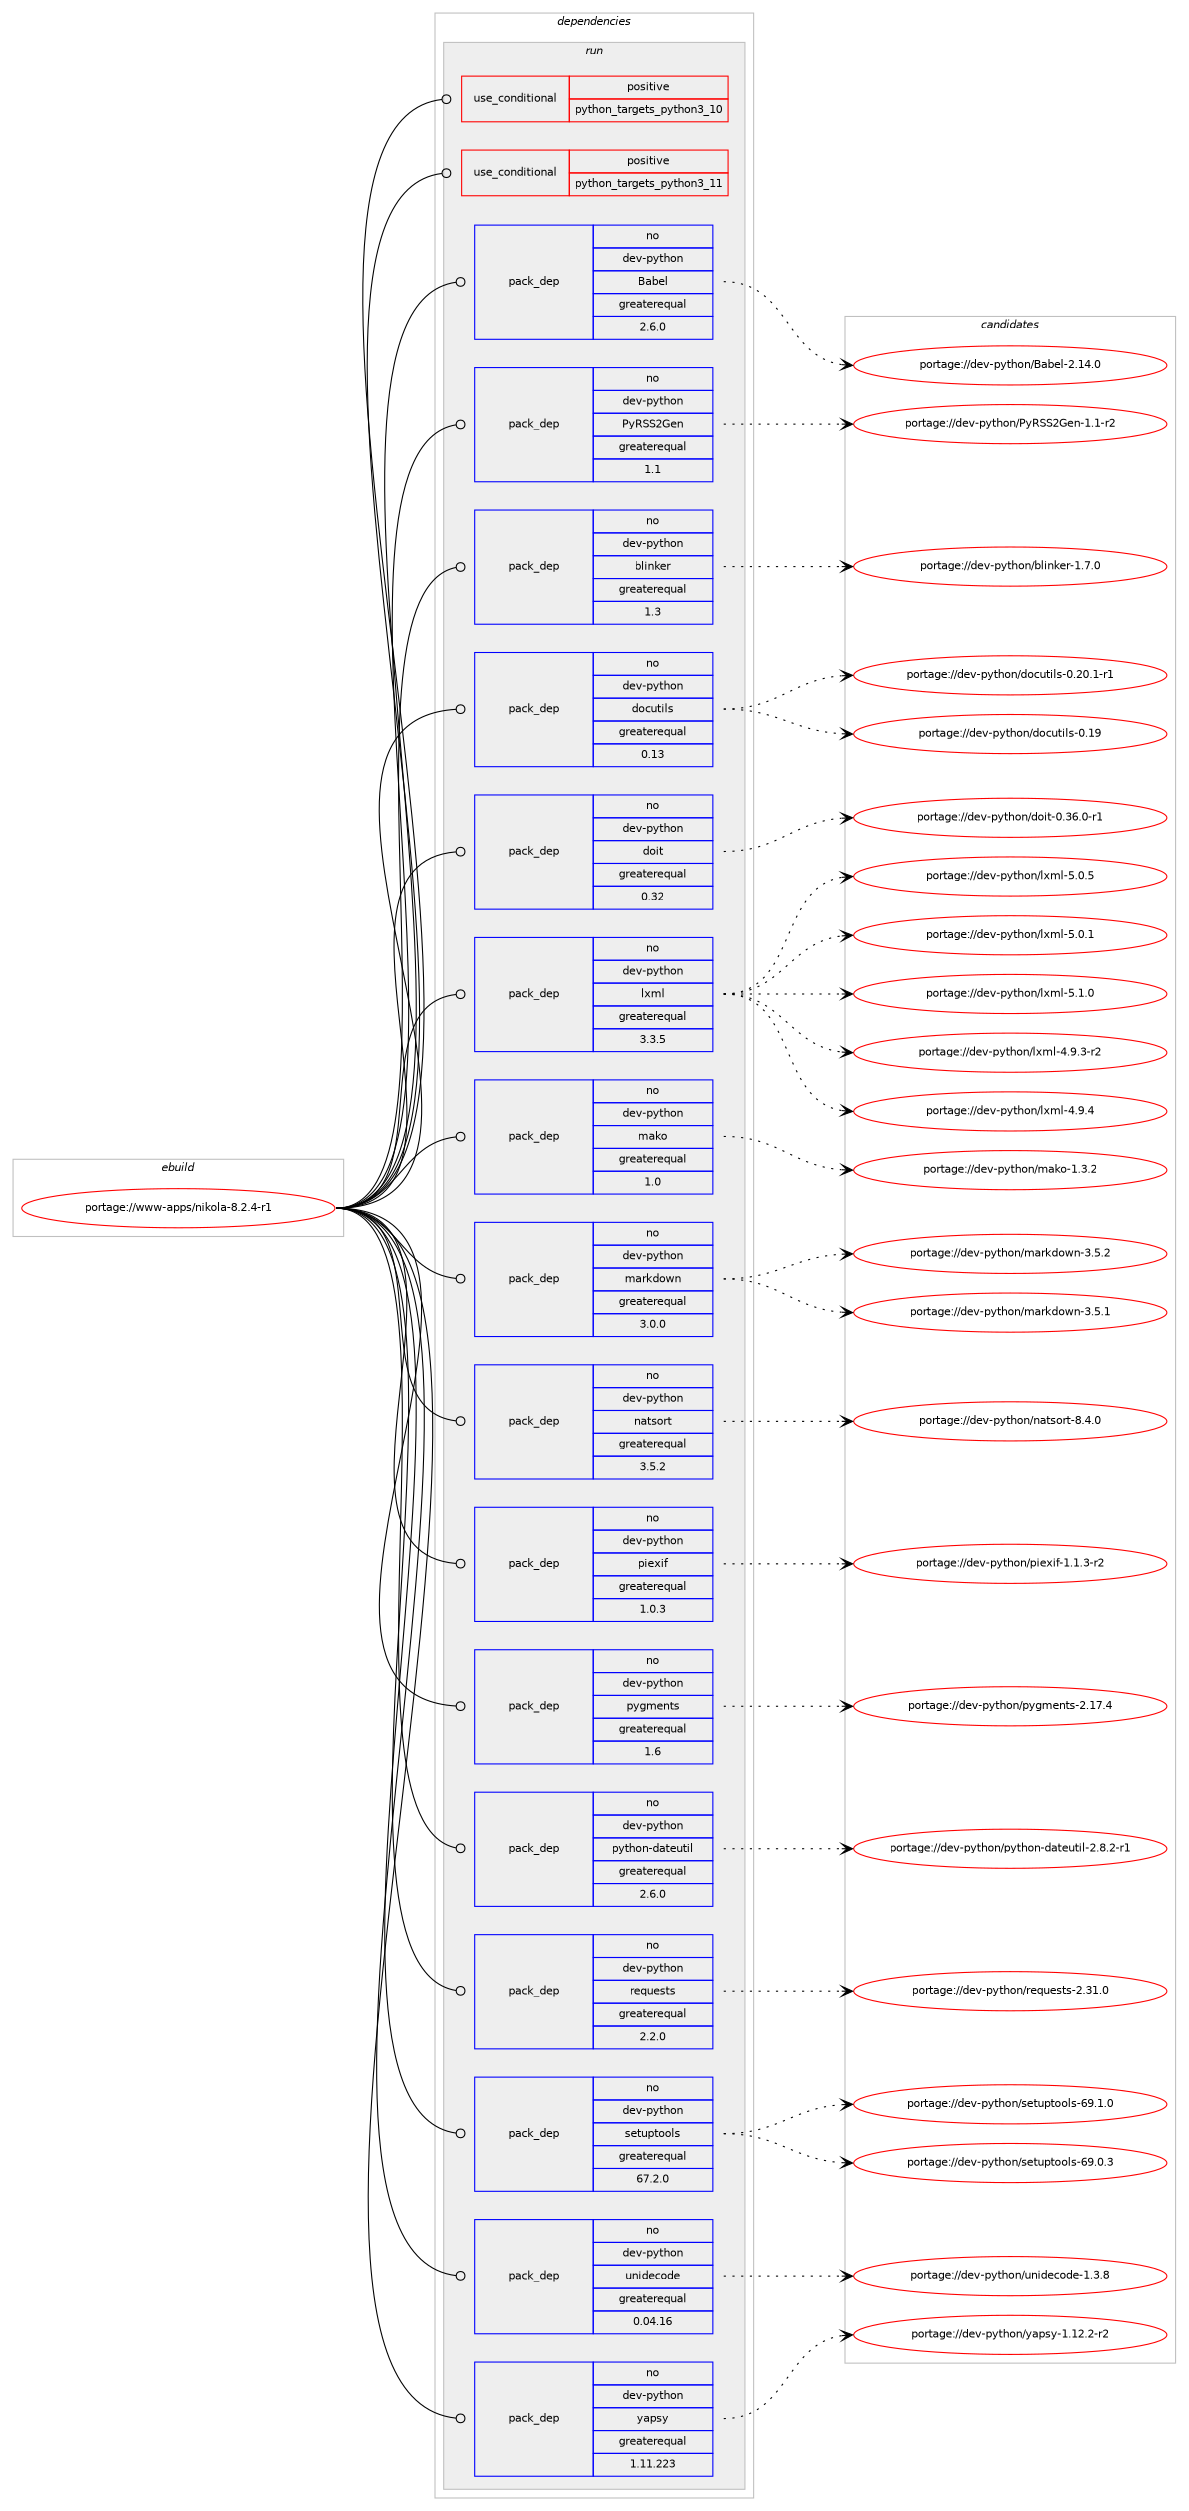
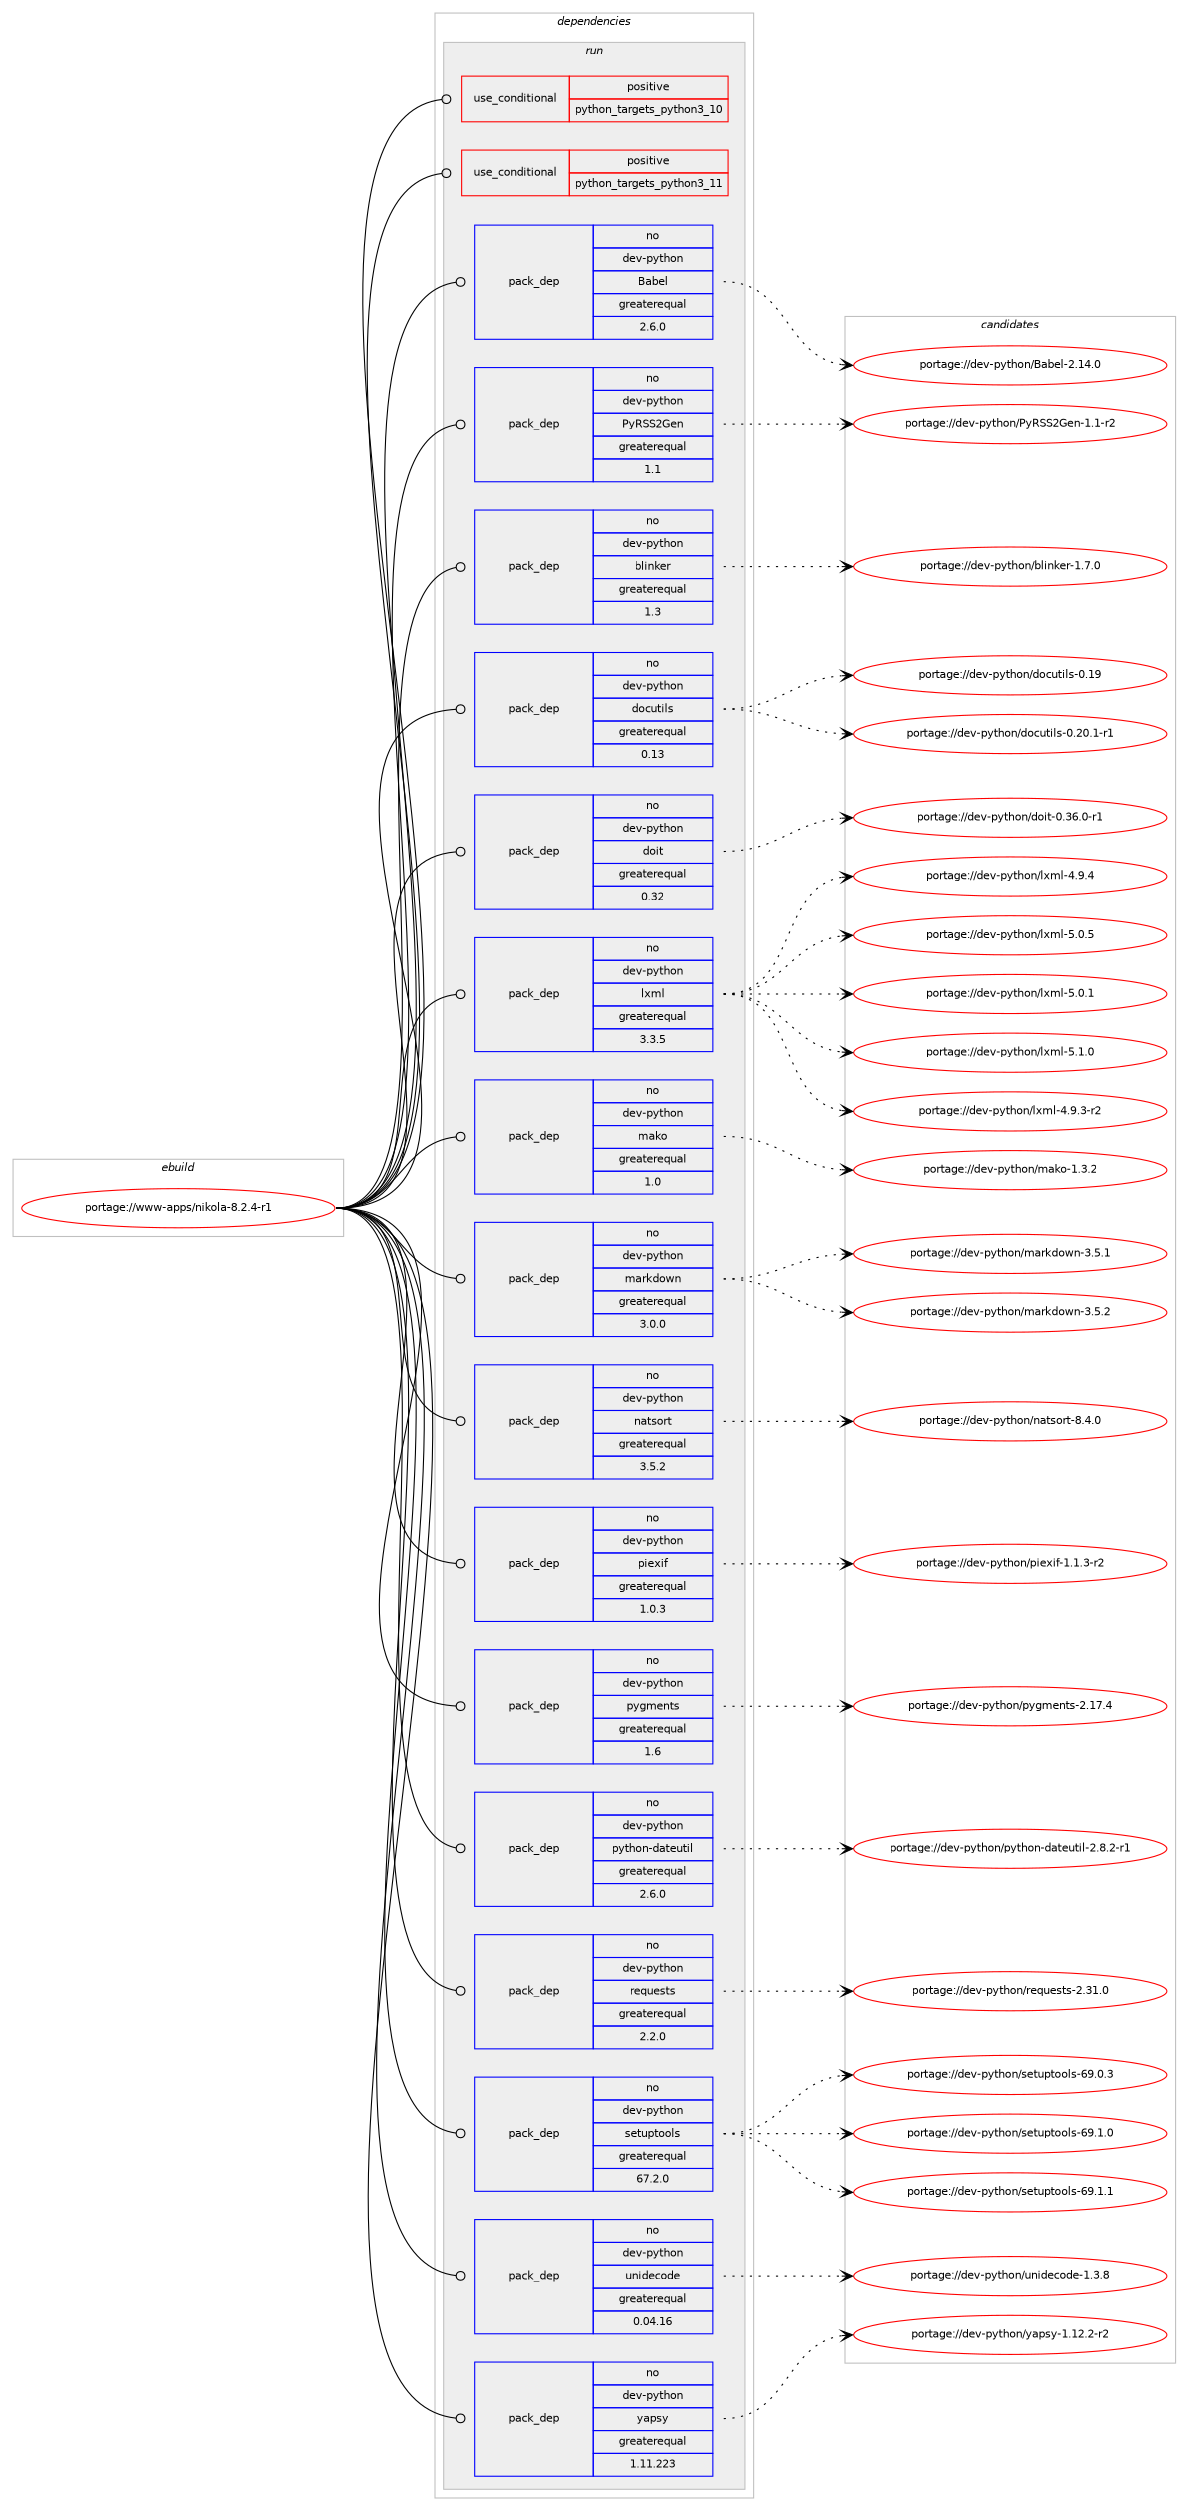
none -> (1010, 2192)
